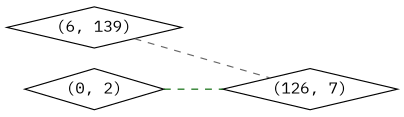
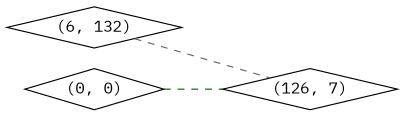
(94, 27) -> (94, 27)
(94, 89) -> (94, 89)
